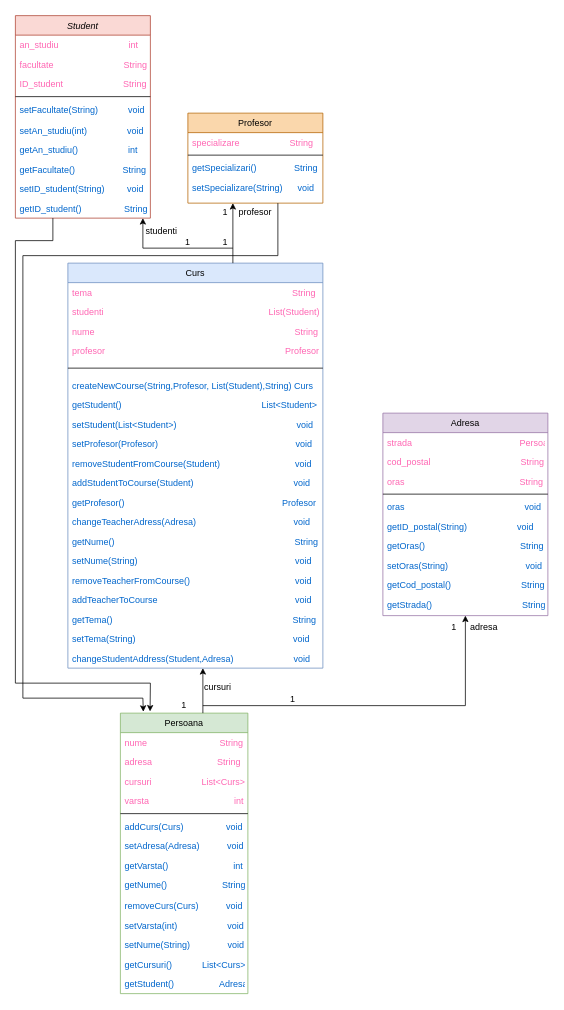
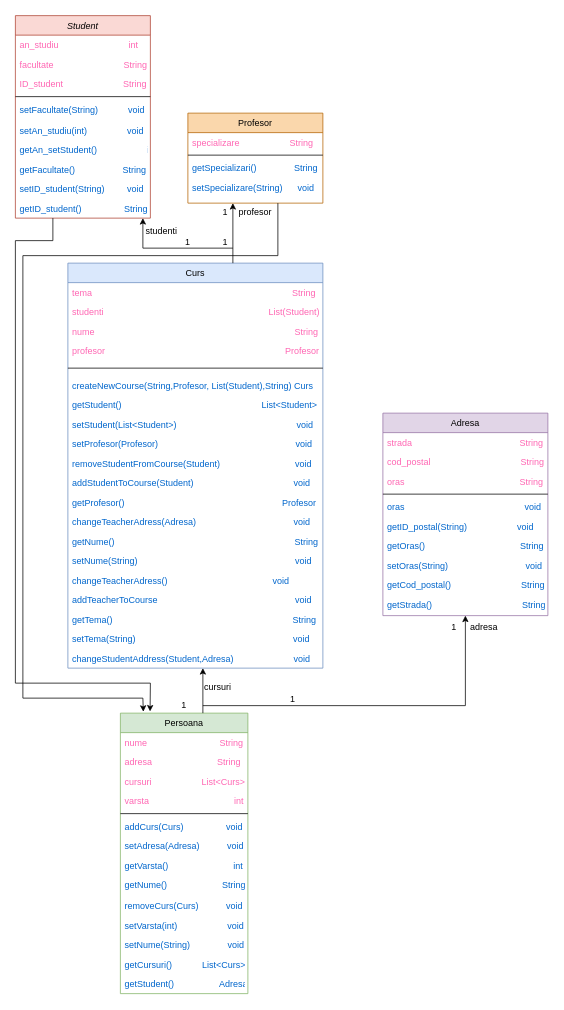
(110, 150) -> (122, 150)
(506, 443) -> (500, 443)
(250, 581) -> (240, 581)
